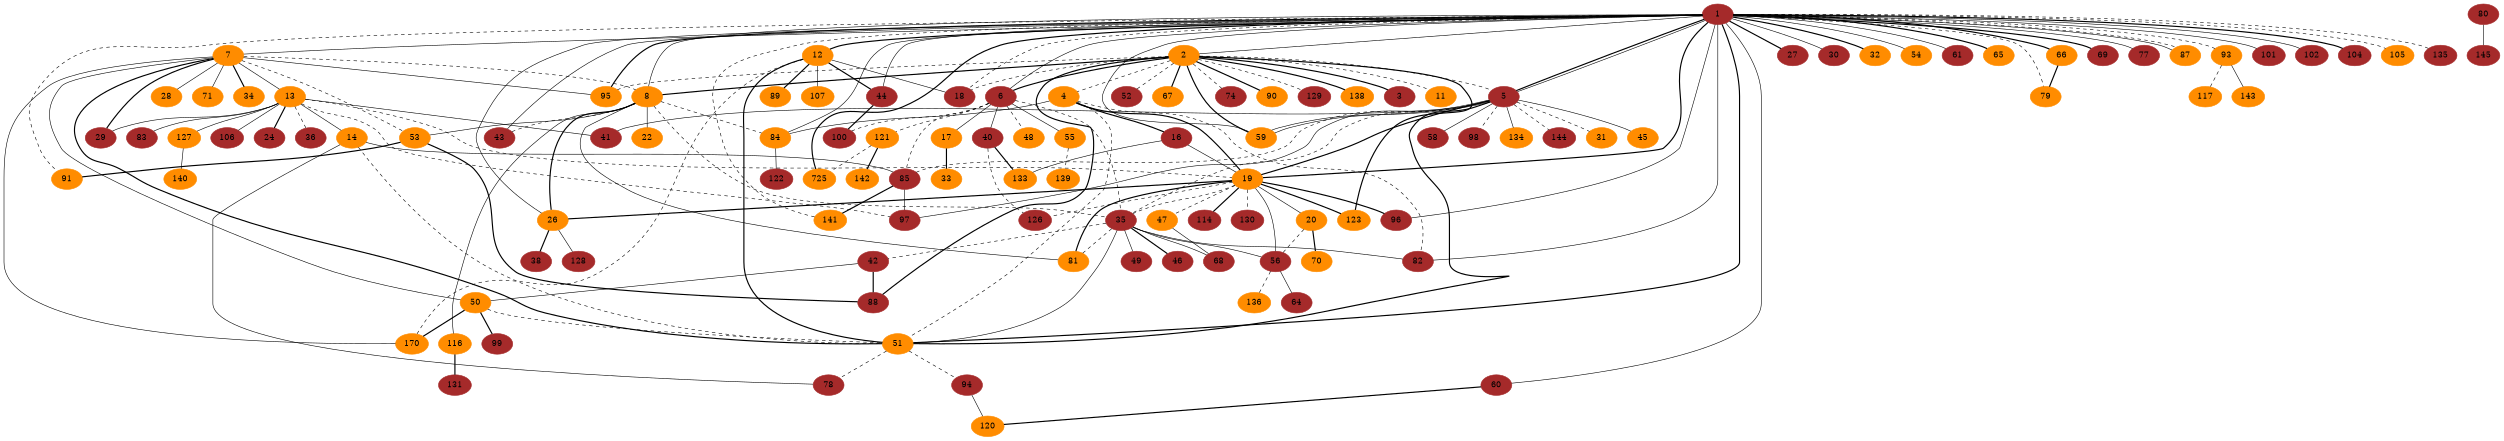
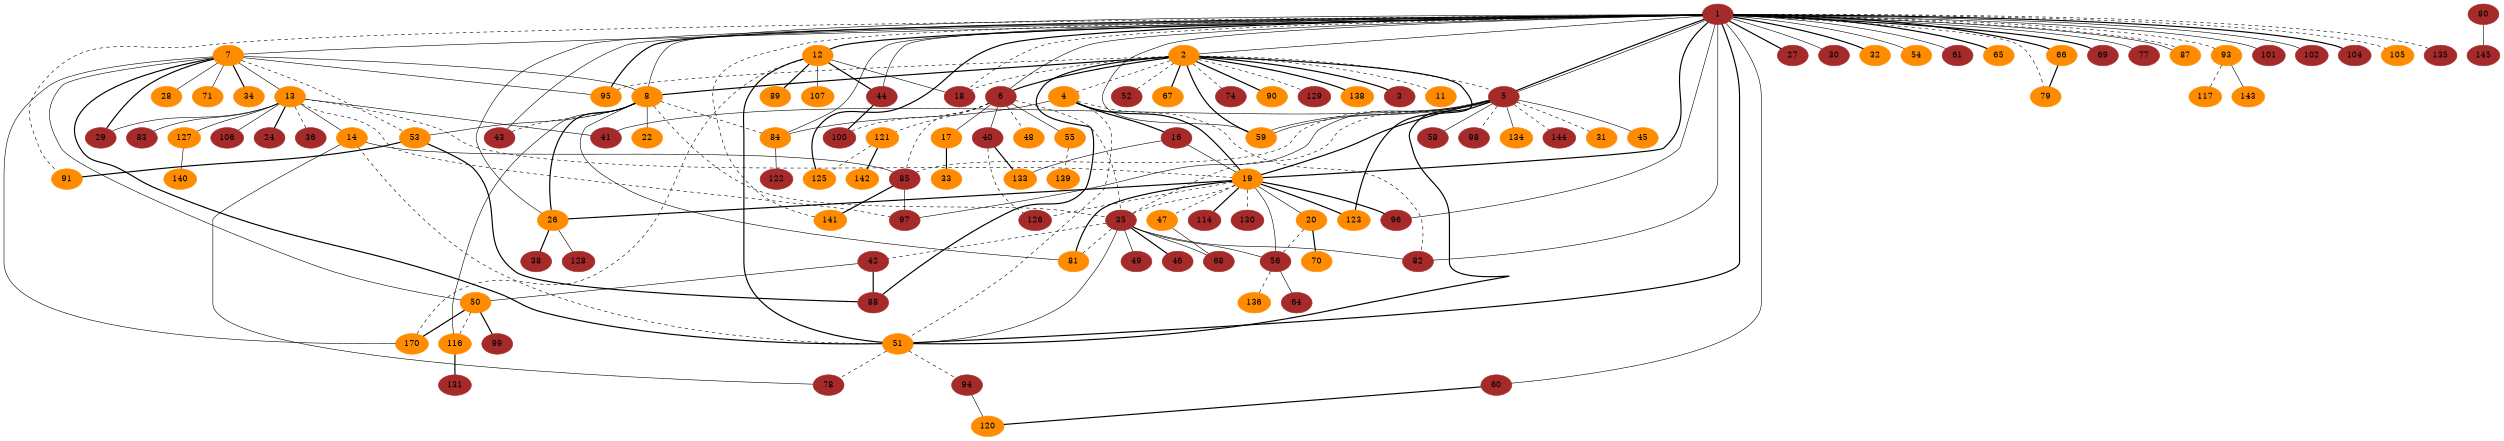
(441, 65) -> (441, 65)
(819, 179) -> (819, 179)
(585, 325) -> (465, 323)
